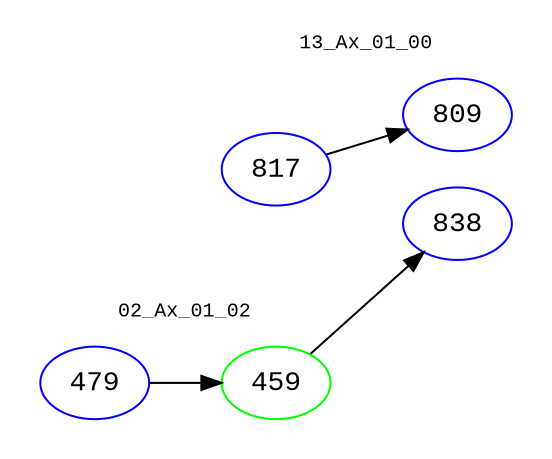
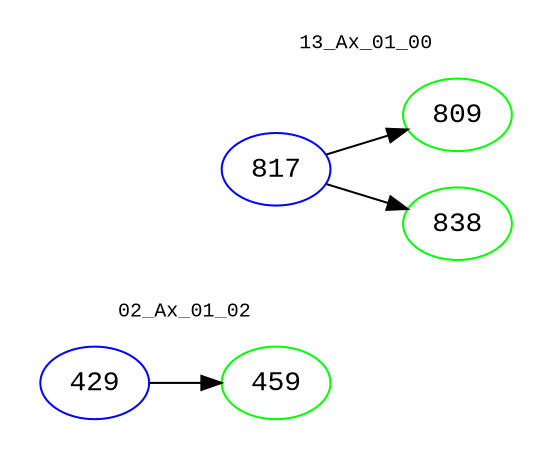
(457, 115) -> (457, 115)
(457, 224) -> (457, 224)
(360, 310) -> (357, 194)
(95, 383) -> (95, 383)
